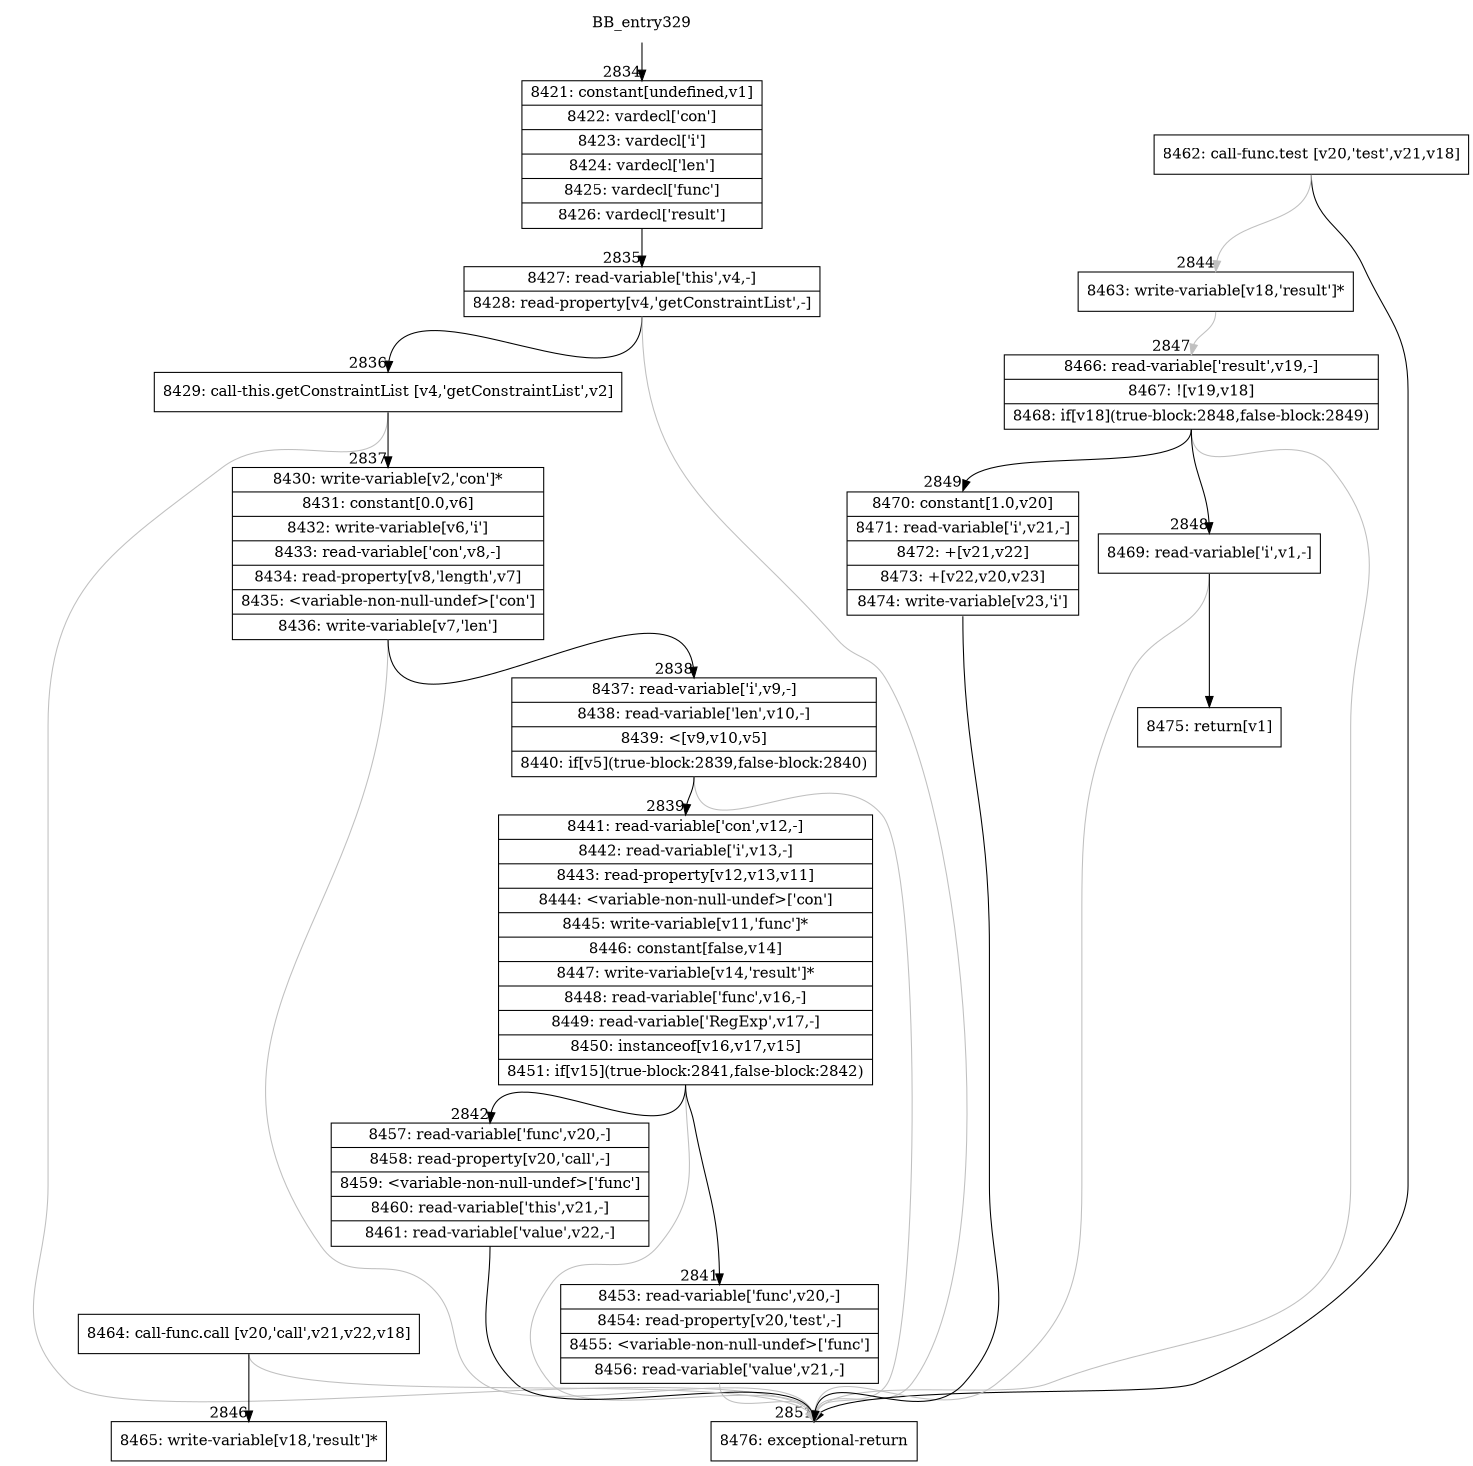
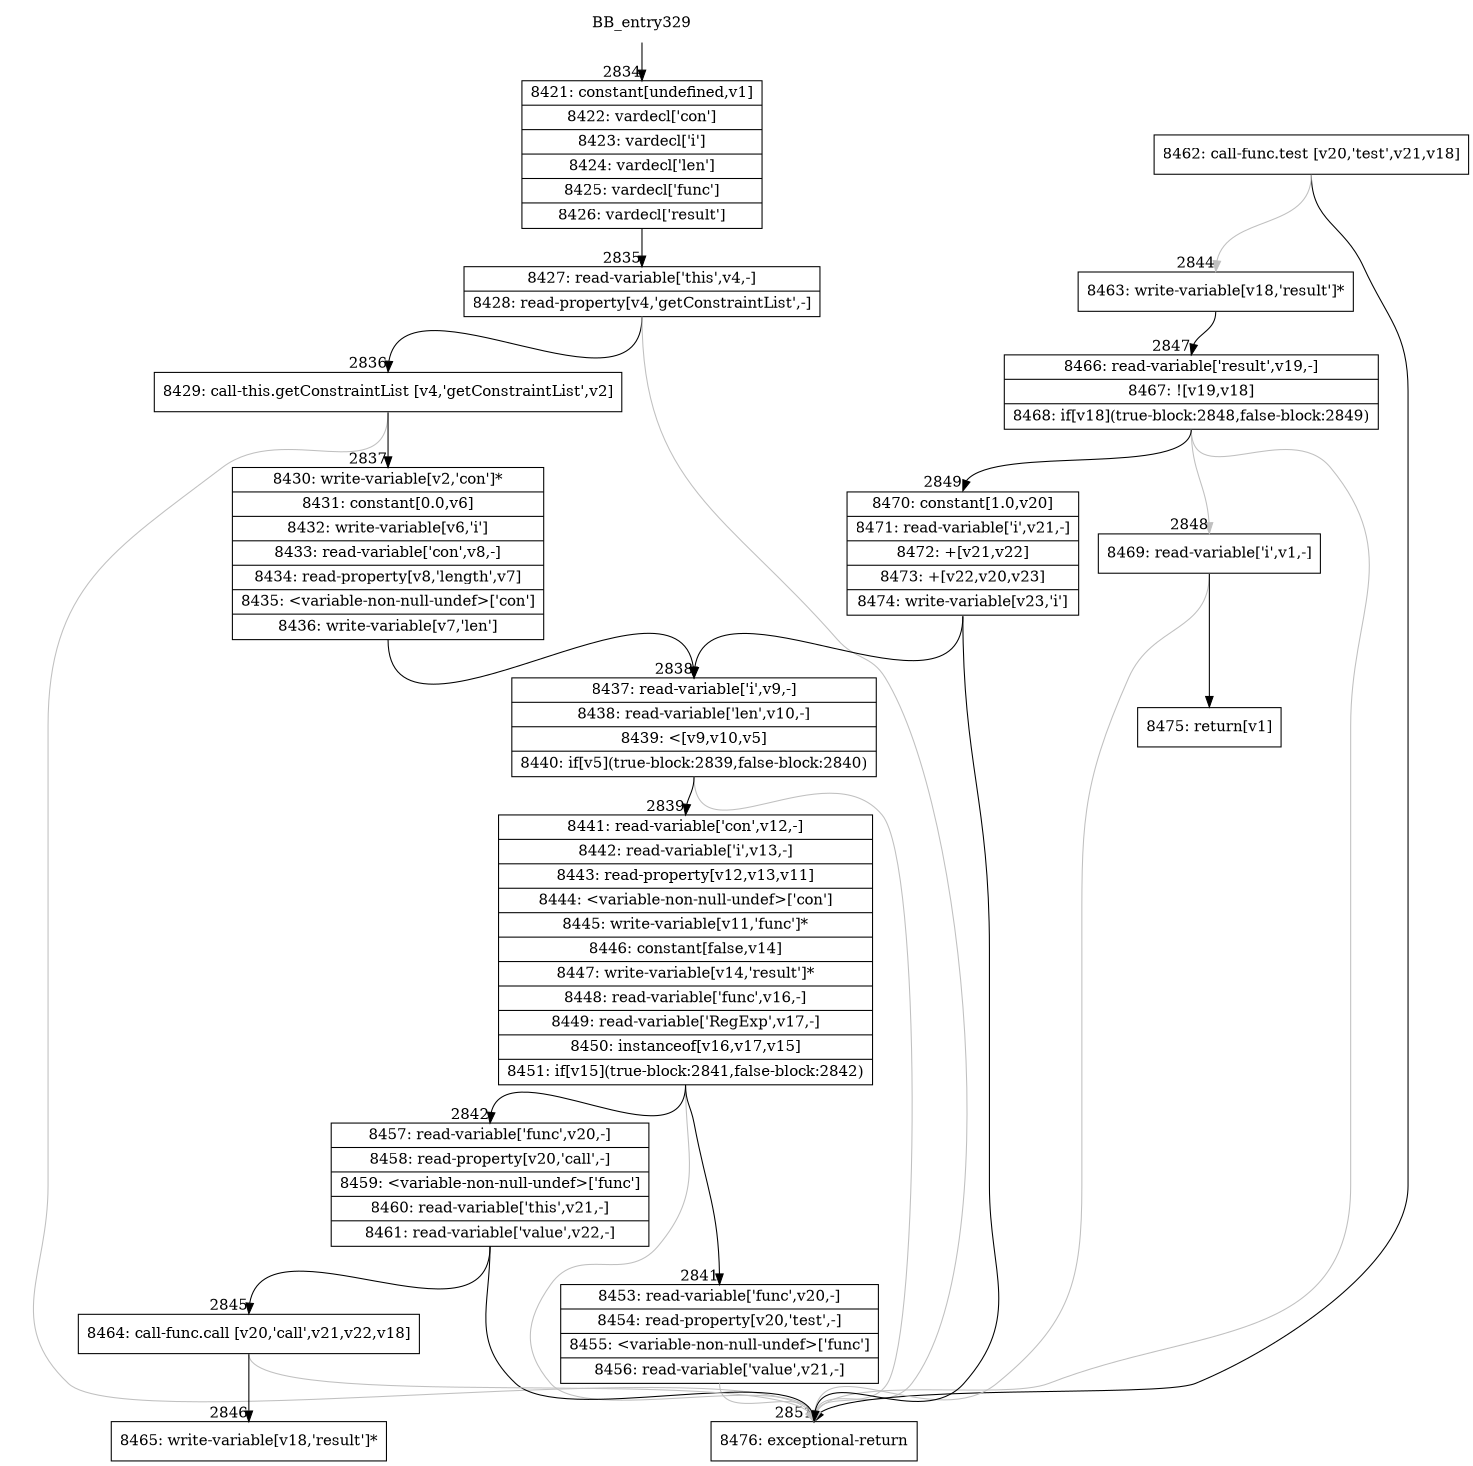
(1208, 330) -> (1208, 330)
(1199, 476) -> (1199, 476)
none -> (834, 648)
(305, 1217) -> none
none -> (375, 1281)
